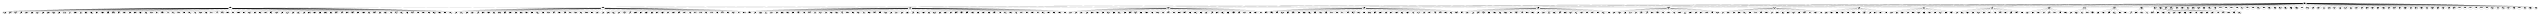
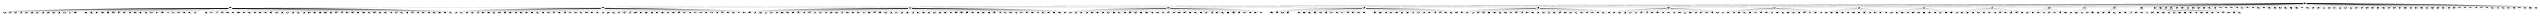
(81, 13) -> none
(200, 13) -> none
(1266, 13) -> none
(1293, 13) -> none
(1369, 13) -> none
